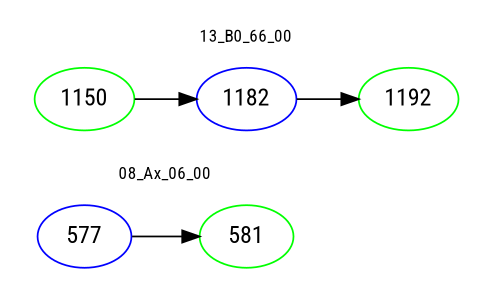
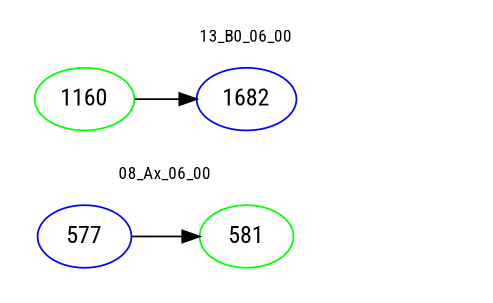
(247, 37) -> (247, 37)
(85, 99) -> (85, 99)
(247, 99) -> (247, 99)
(409, 99) -> none
